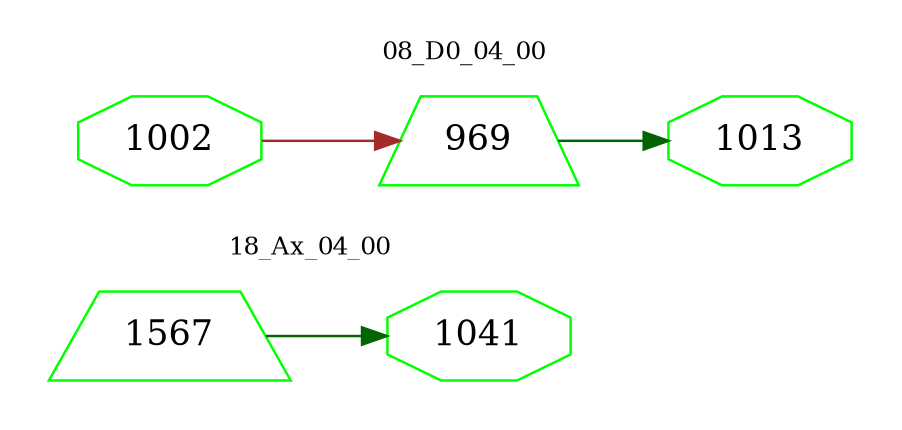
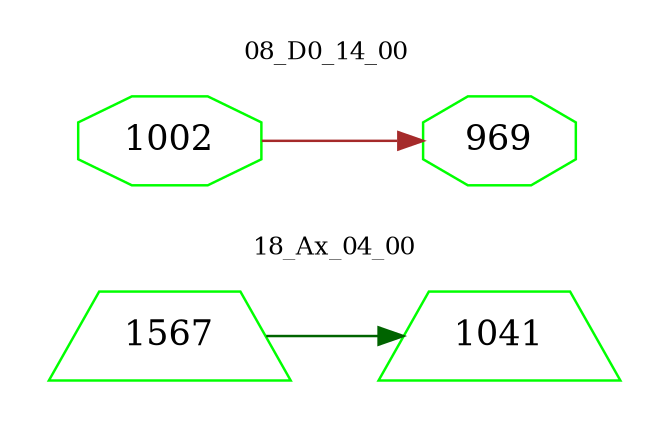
(465, 53) -> (327, 53)
(479, 141) -> (499, 141)
(760, 141) -> none
(479, 336) -> (499, 336)
